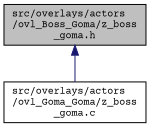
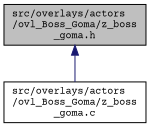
(75, 102) -> (75, 102)
